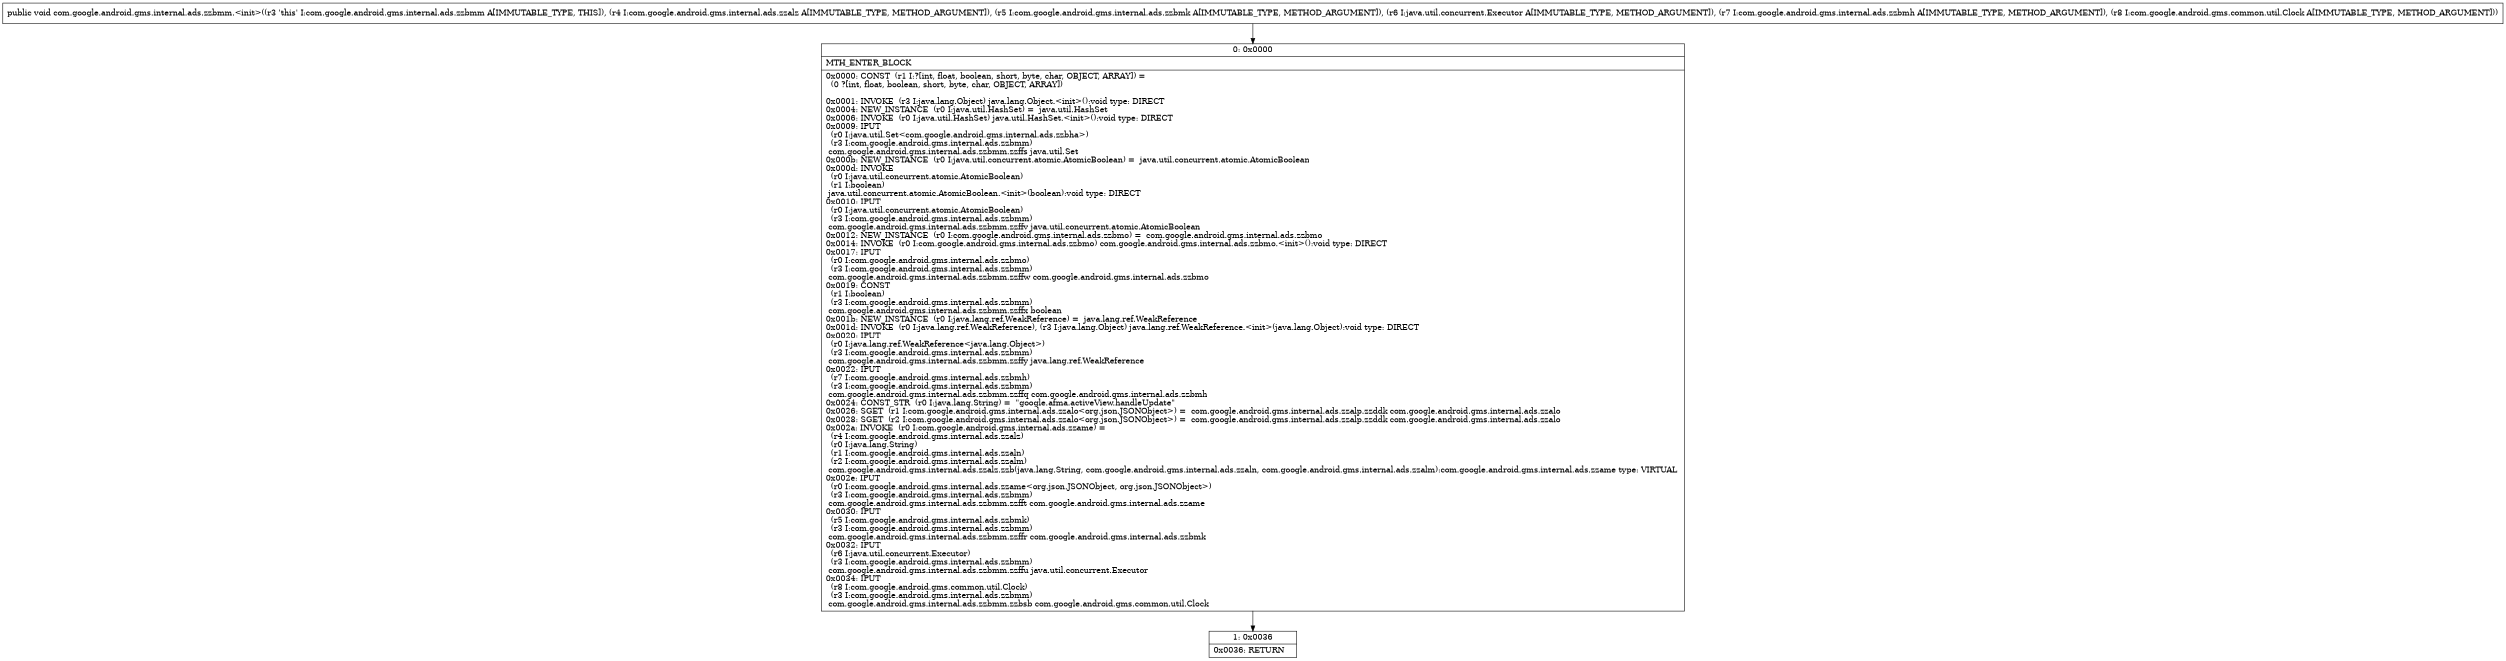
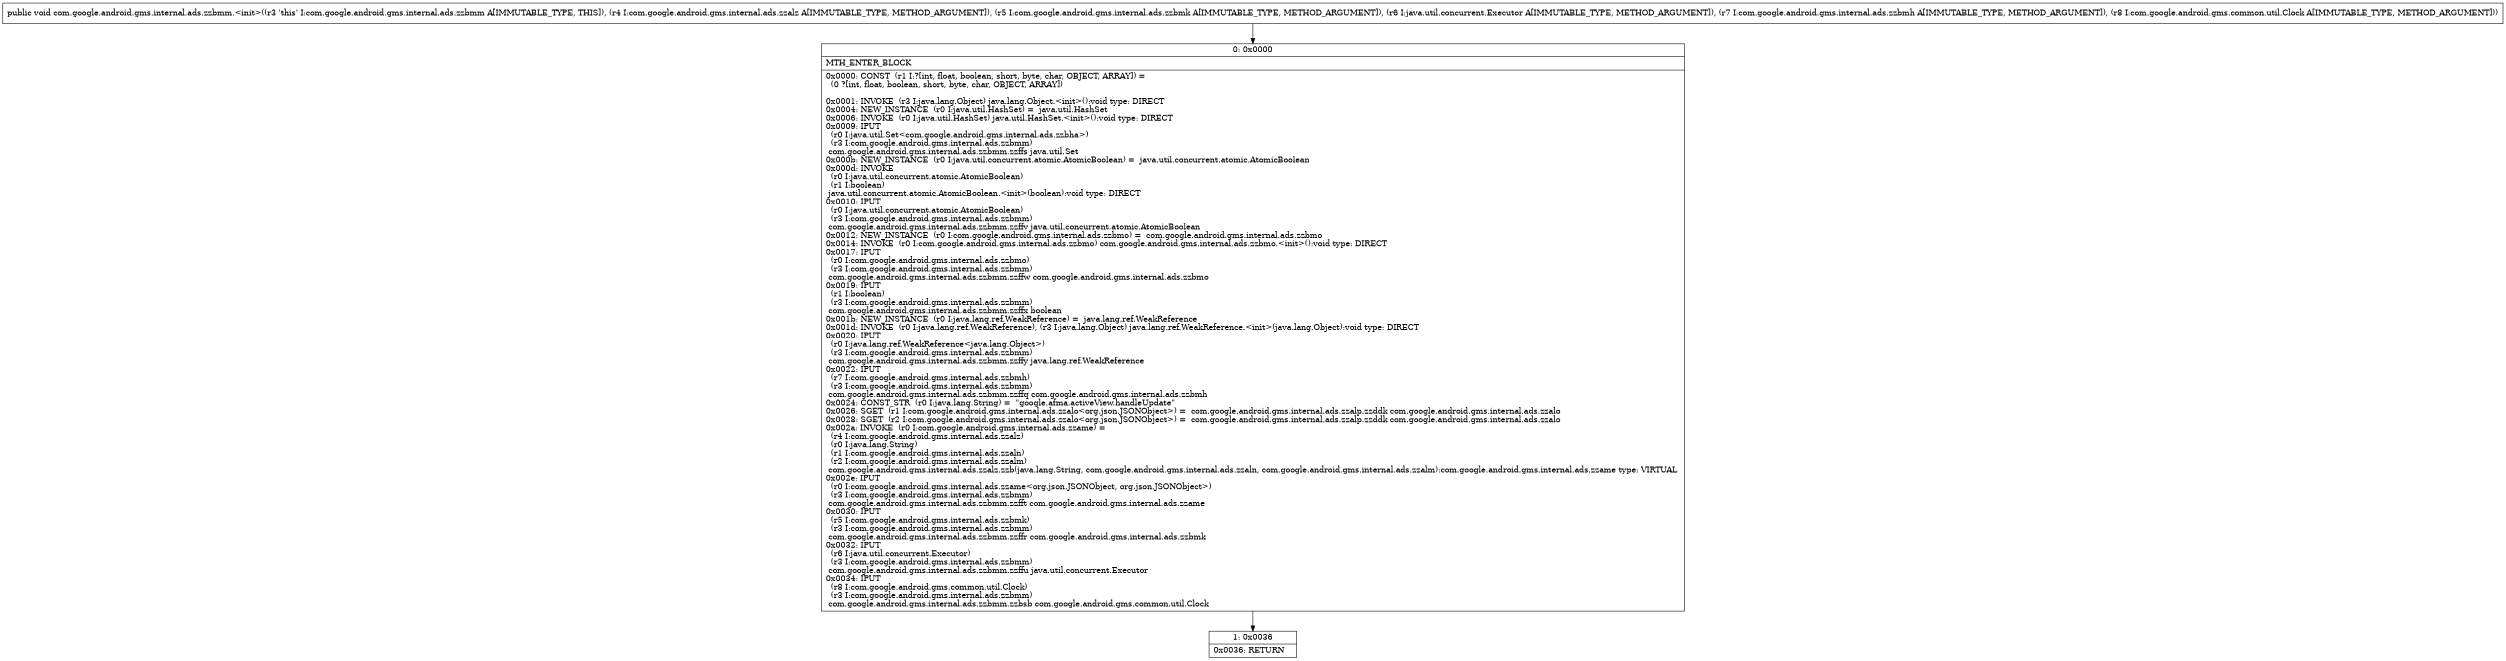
(860, 286) -> (856, 286)
